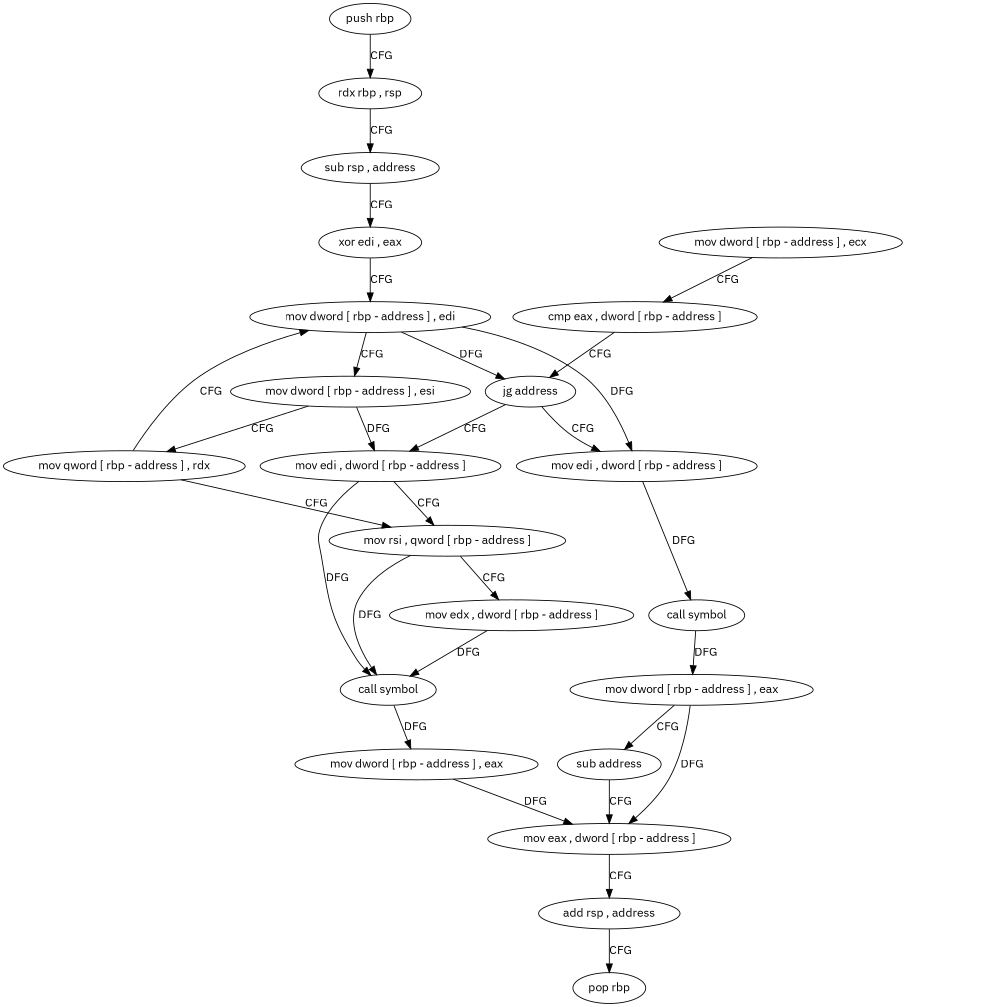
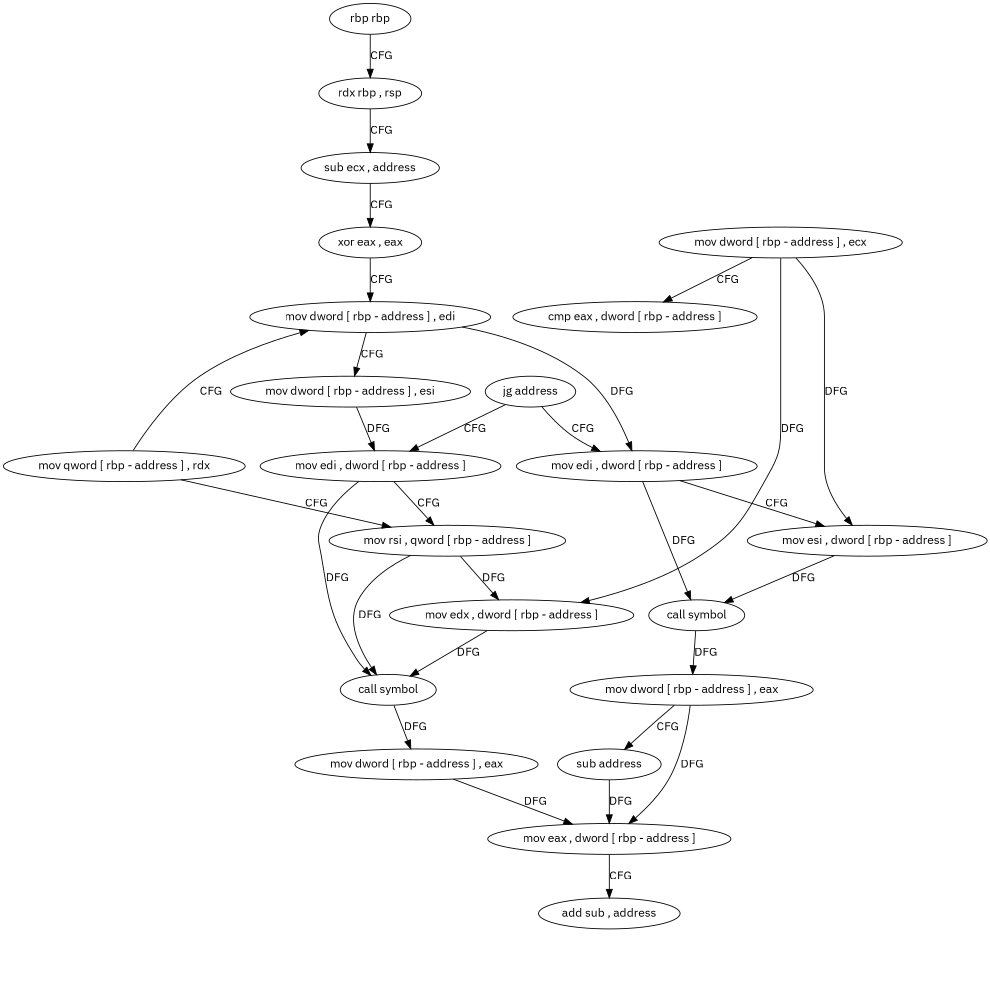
(370, 19) -> (370, 19)
(370, 168) -> (370, 168)
(370, 243) -> (370, 243)
(586, 352) -> none
(449, 354) -> none
(242, 428) -> none
none -> (766, 479)
none -> (867, 541)
(494, 578) -> (494, 578)
(621, 802) -> (621, 802)
(609, 914) -> (609, 914)
(609, 988) -> none
